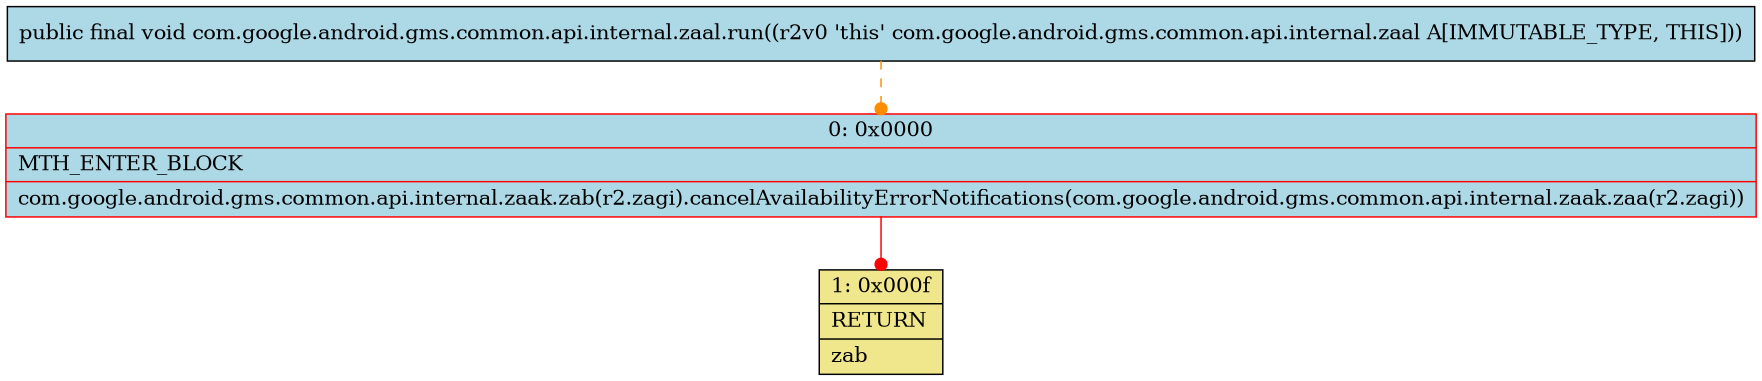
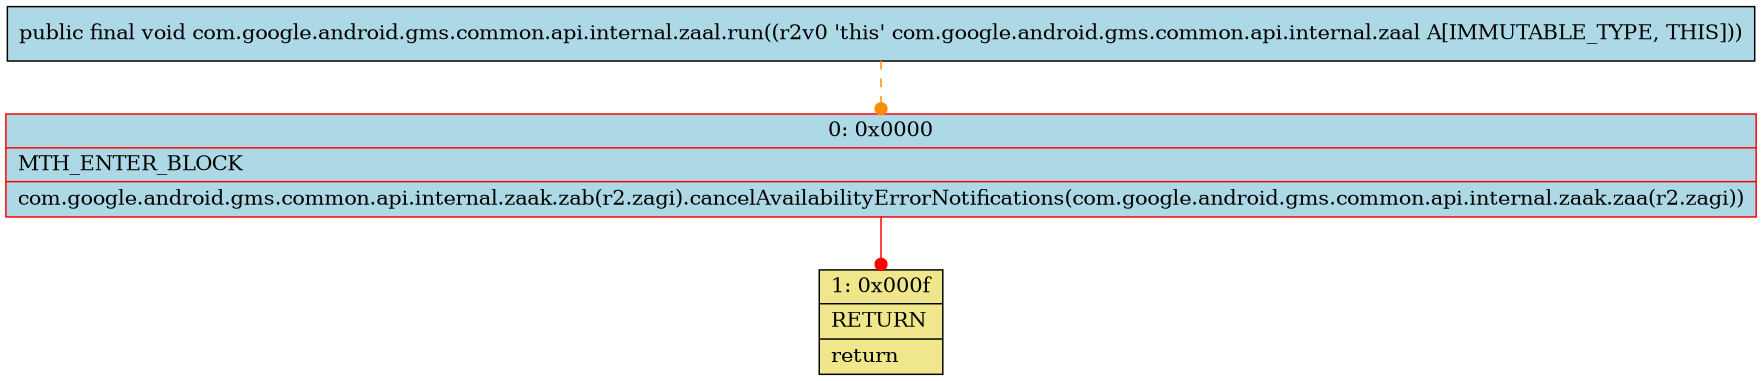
(849, 356) -> (865, 356)
